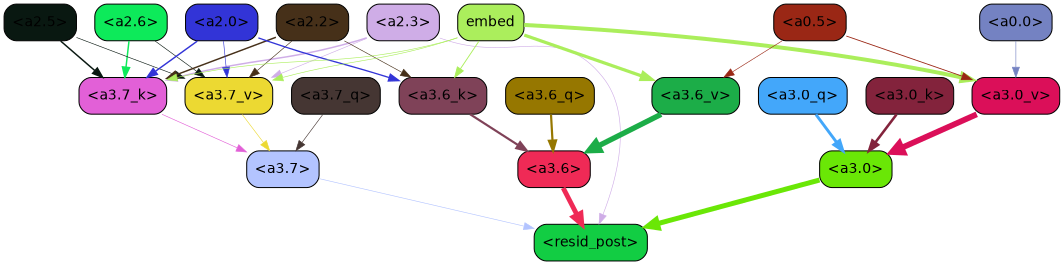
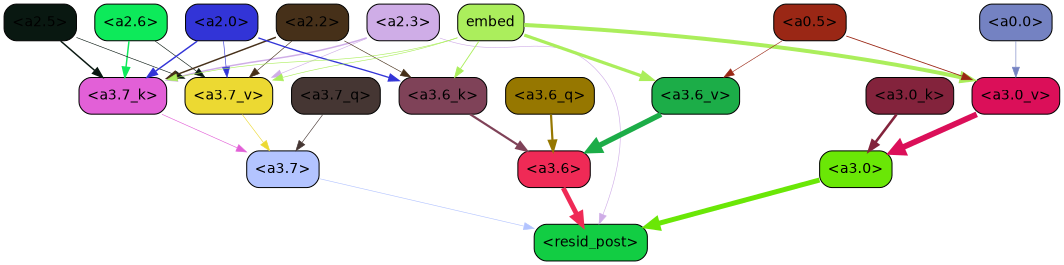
(803, 96) -> none
